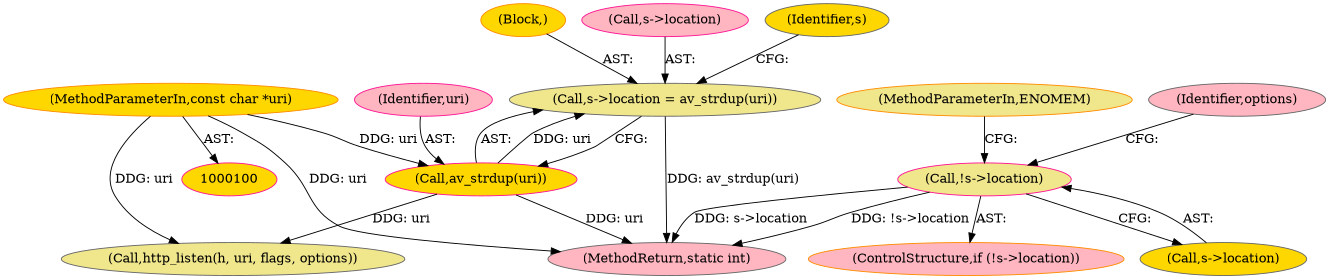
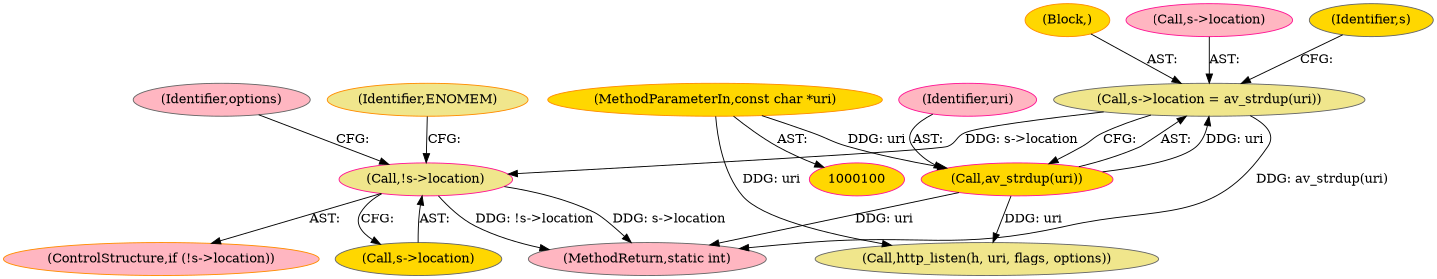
(984, 100) -> (428, 100)
none -> (814, 157)
(358, 231) -> none
